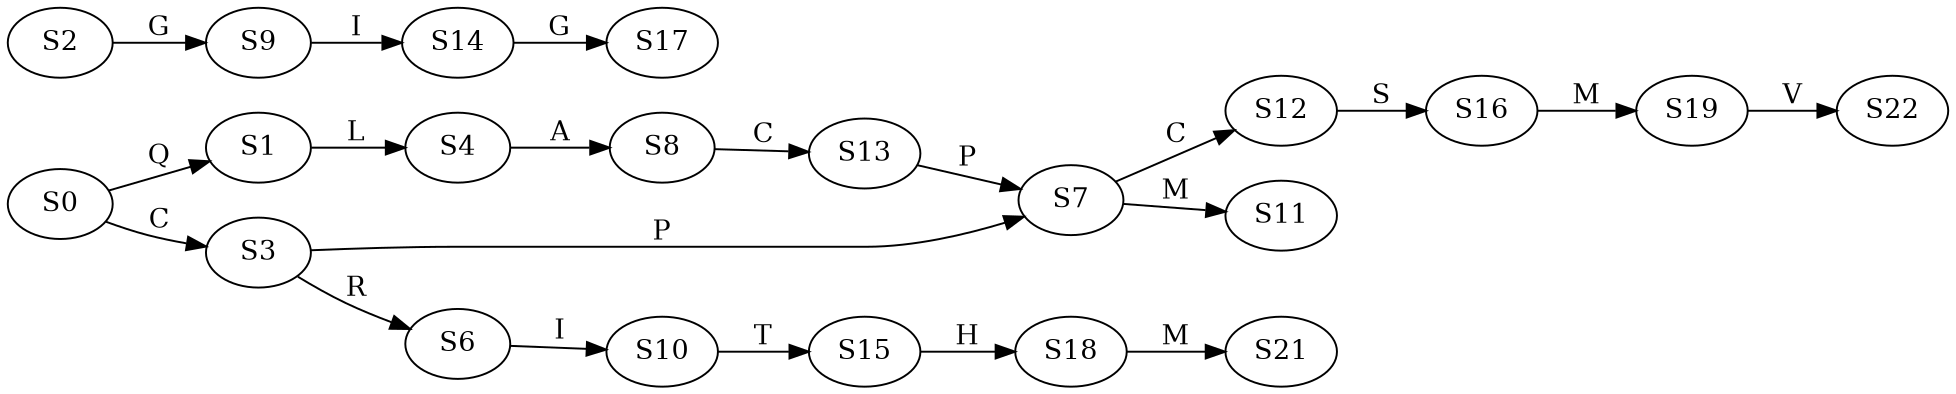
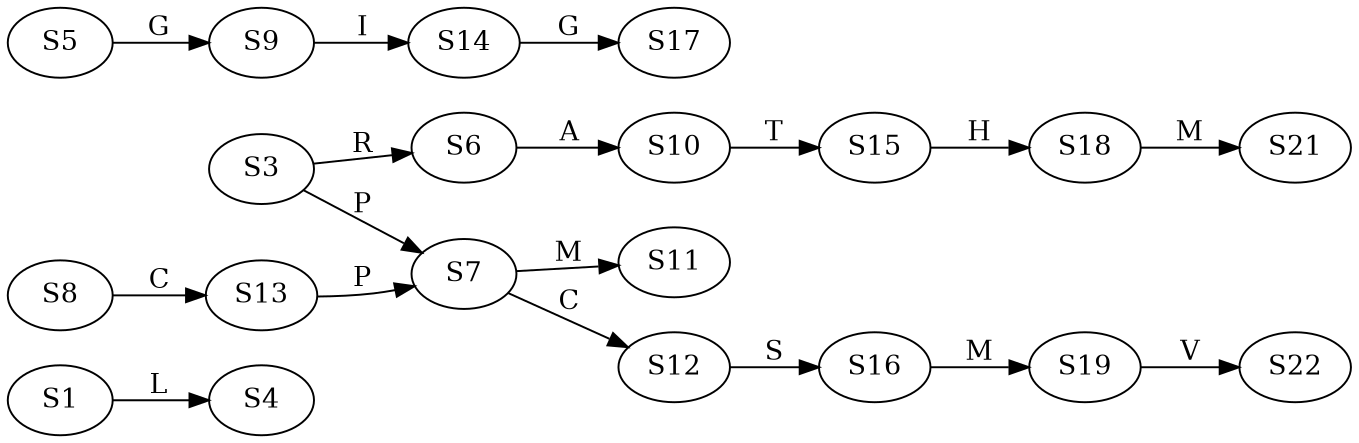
(60, 43) -> (60, 43)
(550, 148) -> none
(60, 204) -> none
(560, 331) -> (569, 133)
